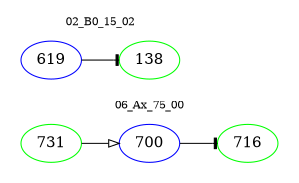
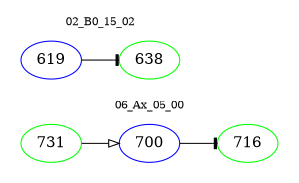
(149, 60) -> (149, 60)
(149, 106) -> (149, 106)
